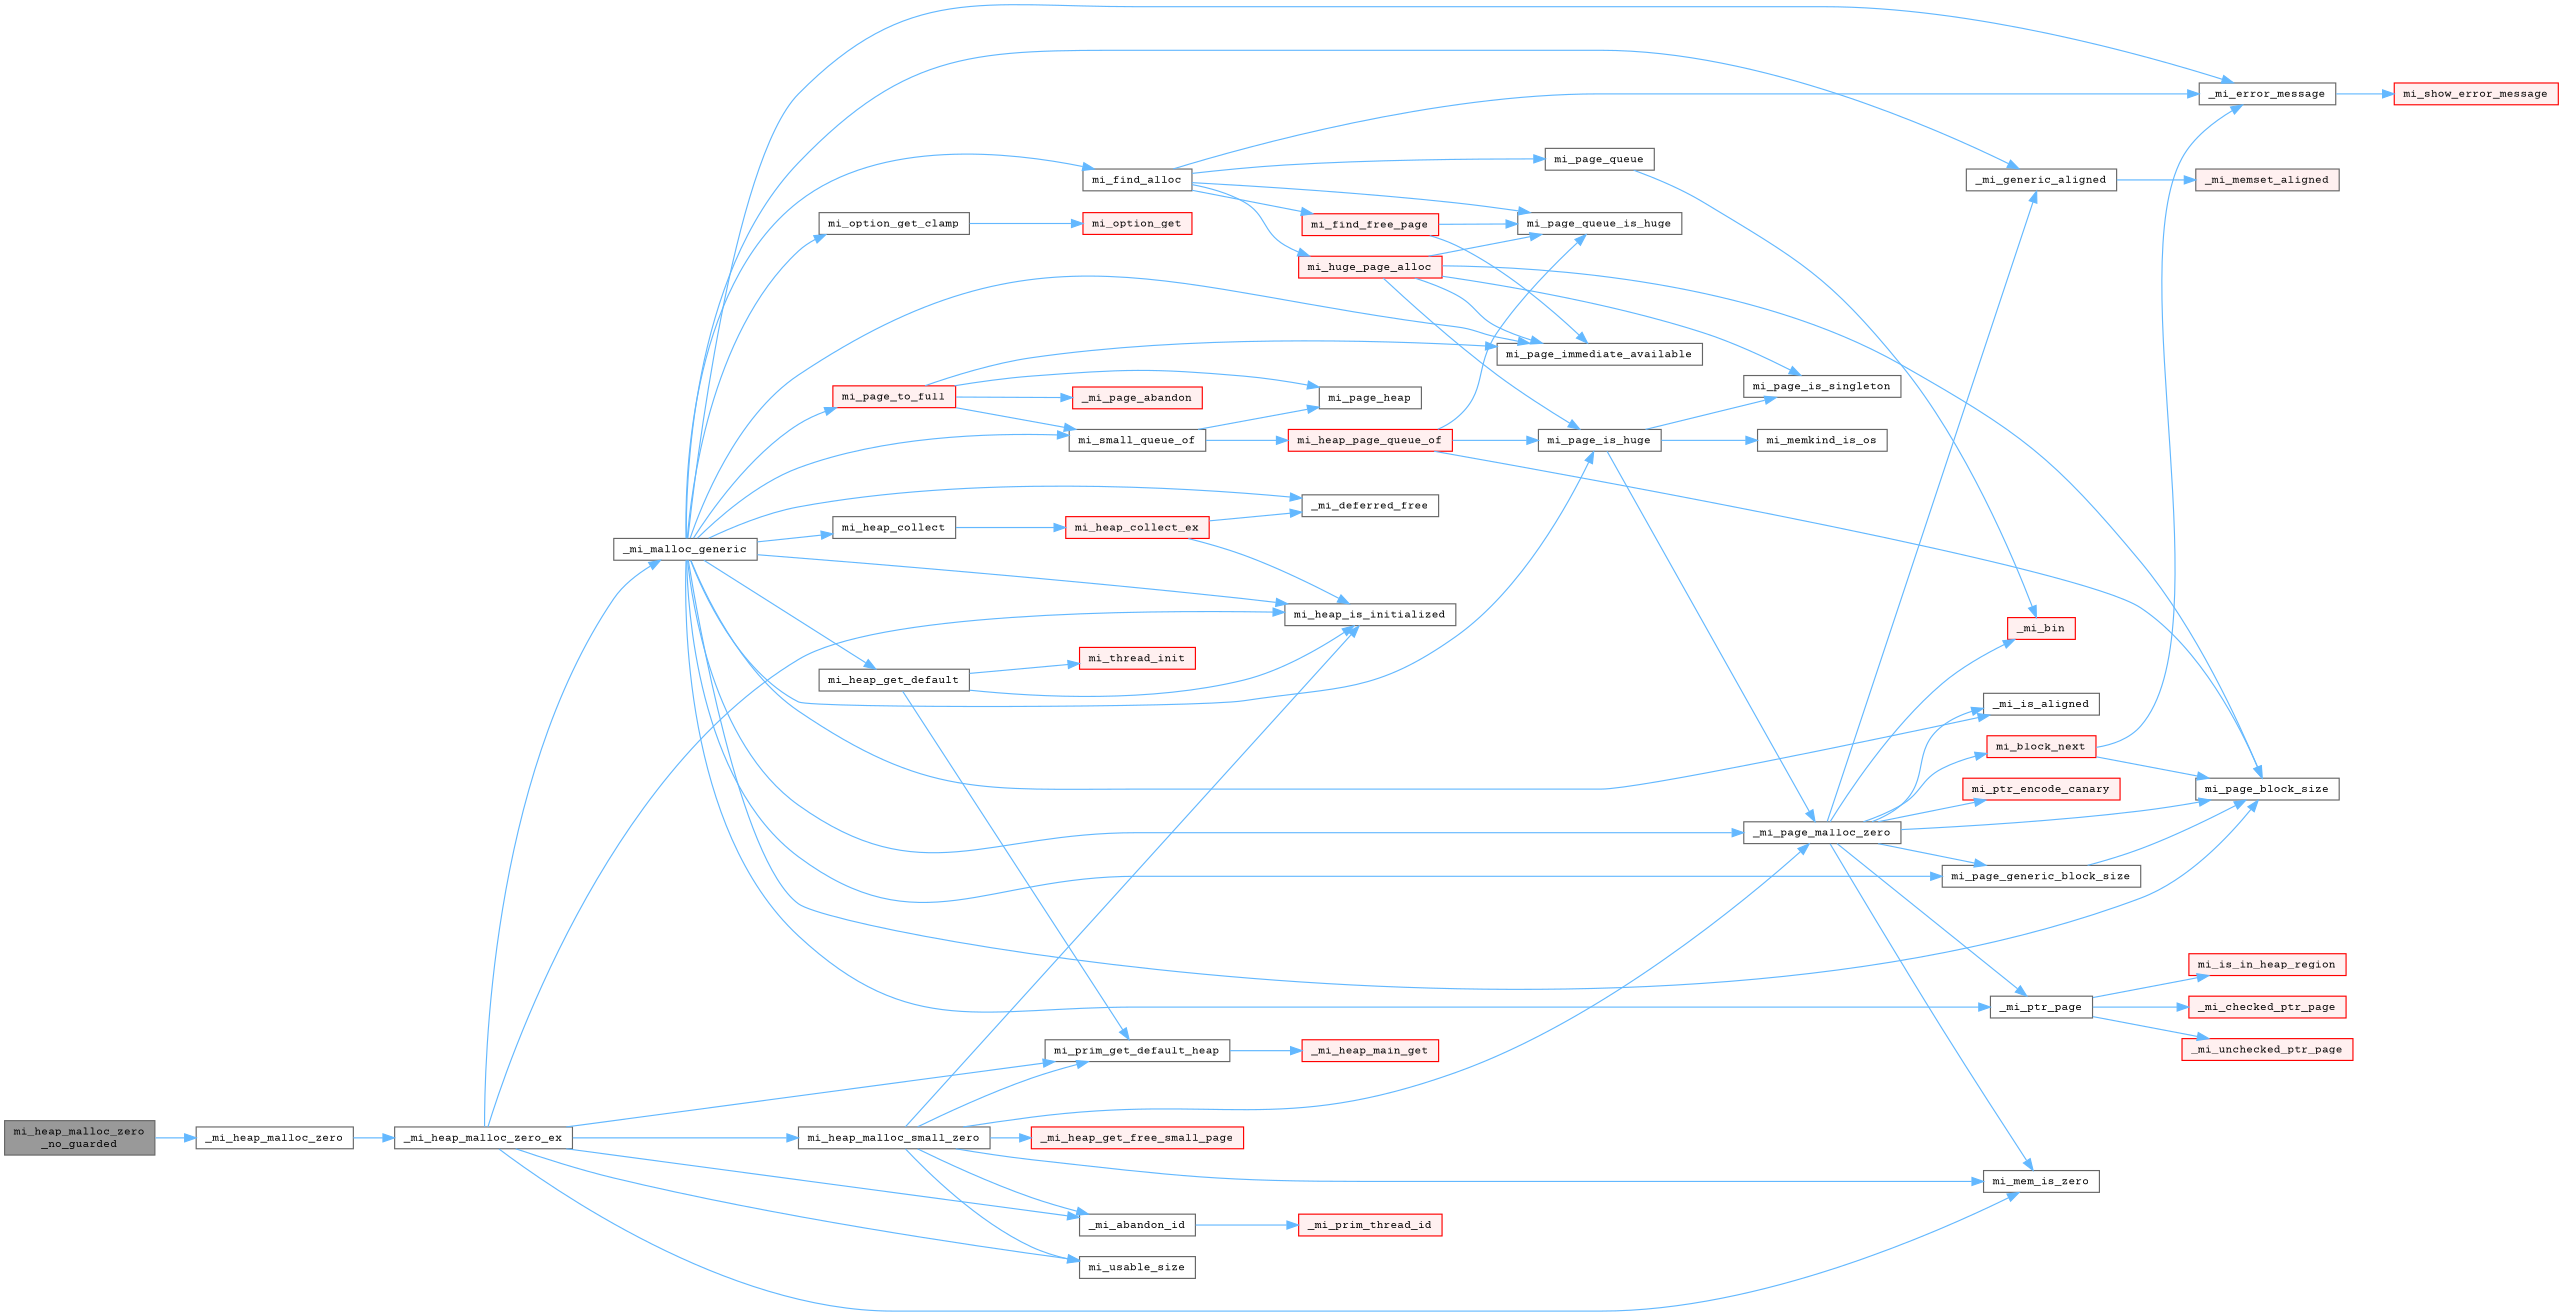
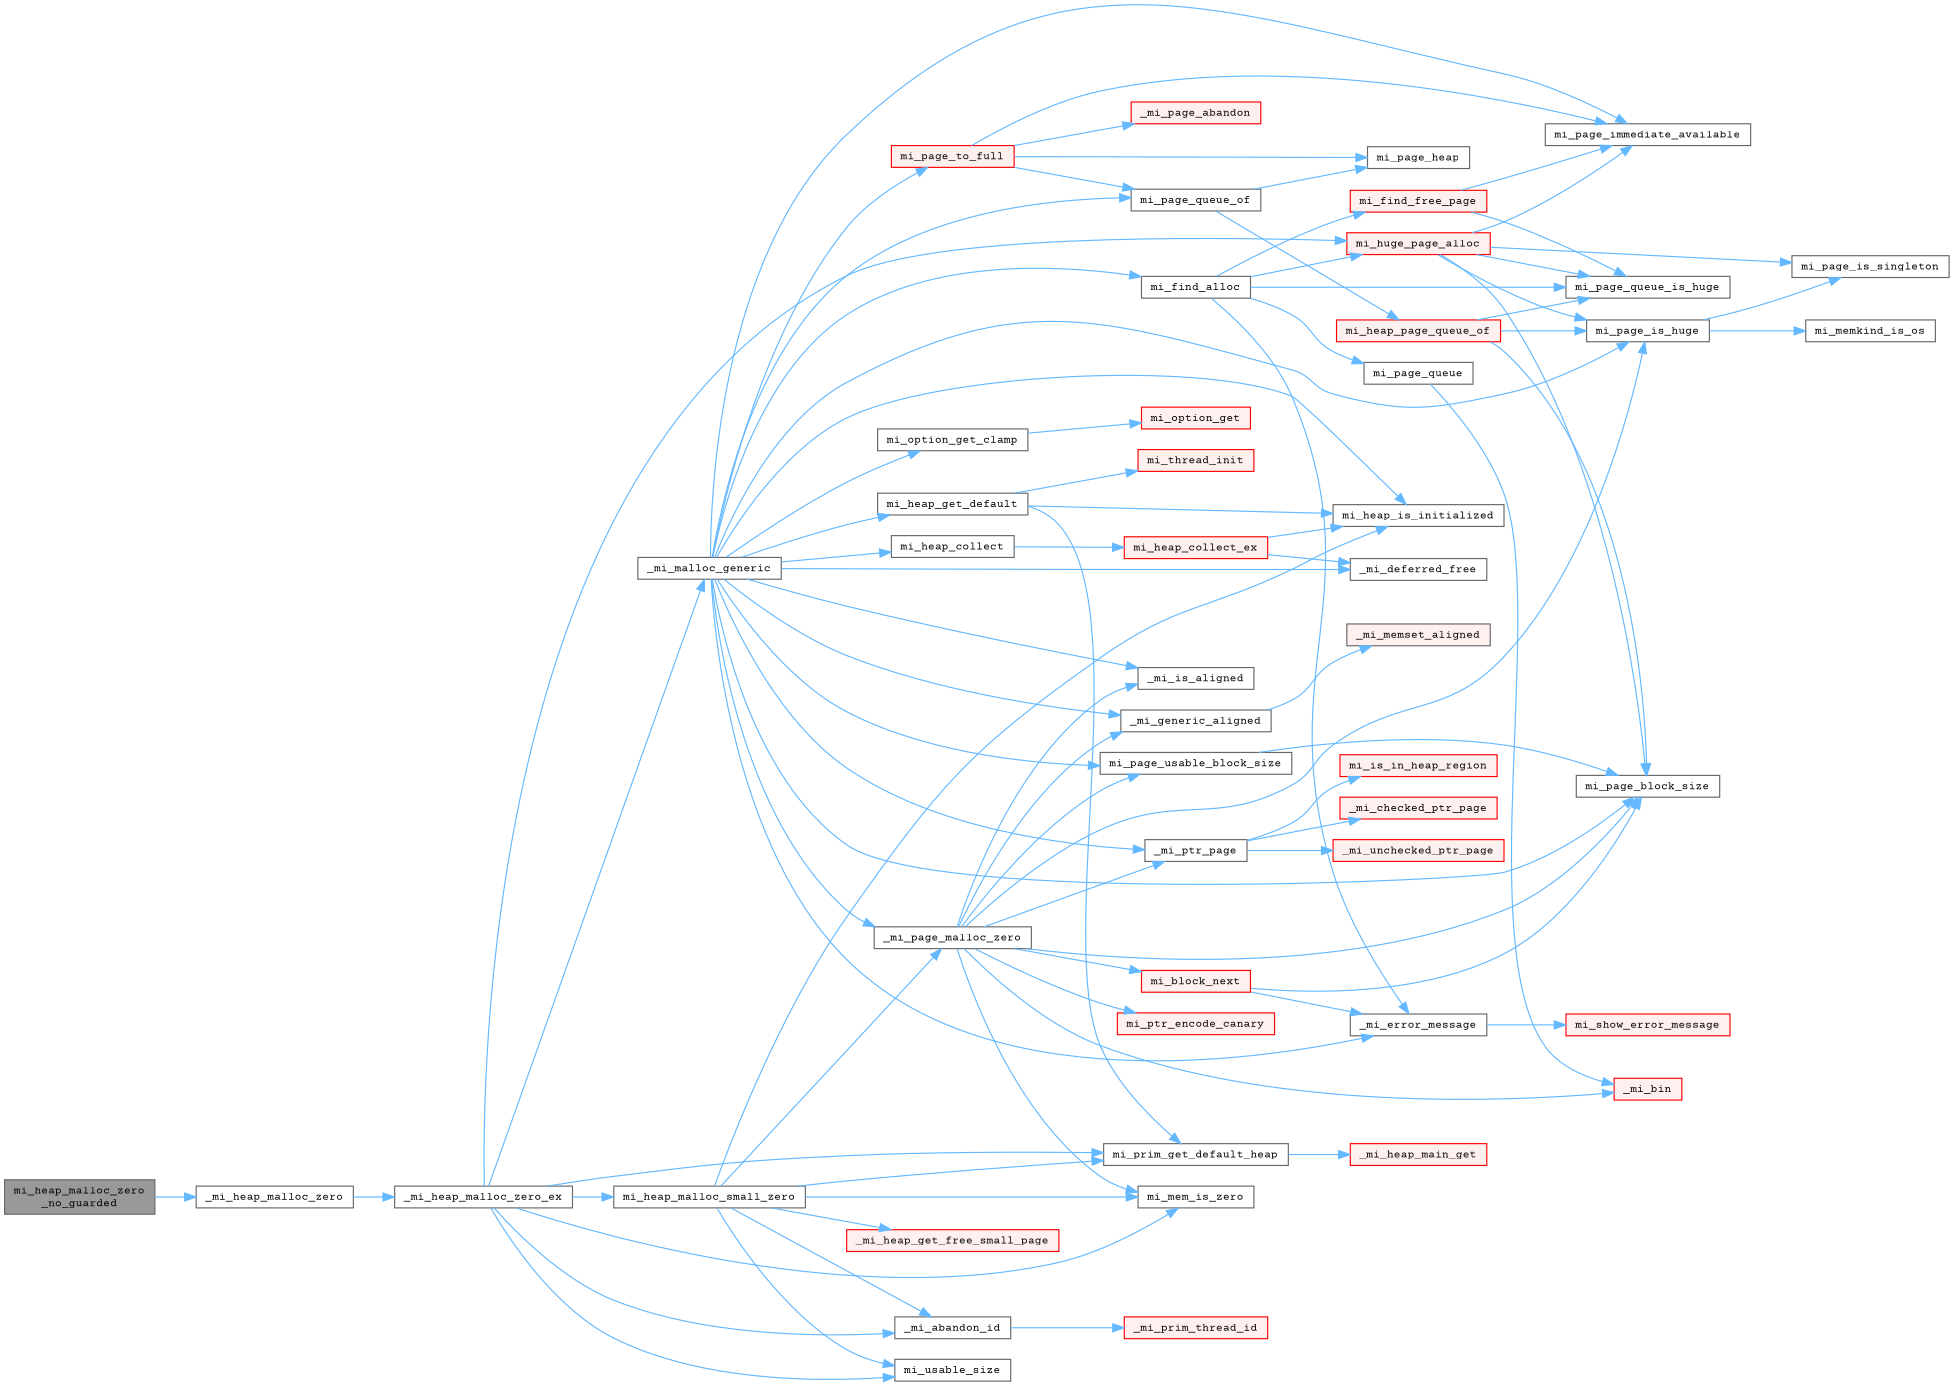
(1137, 440) -> (1196, 200)
(1708, 631) -> (1380, 719)
(741, 703) -> (654, 457)
(2041, 876) -> (1196, 763)
